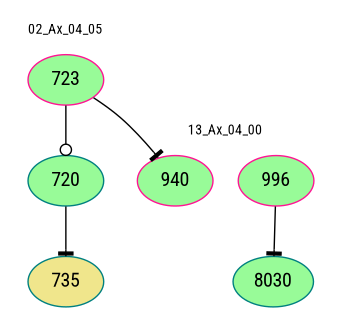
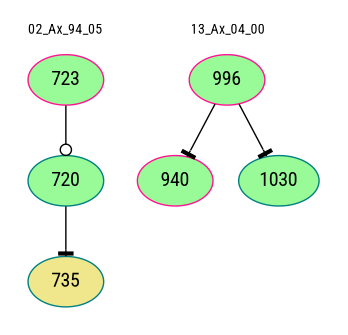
(66, 30) -> (66, 30)
(135, 131) -> (203, 127)
(273, 282) -> (279, 181)
